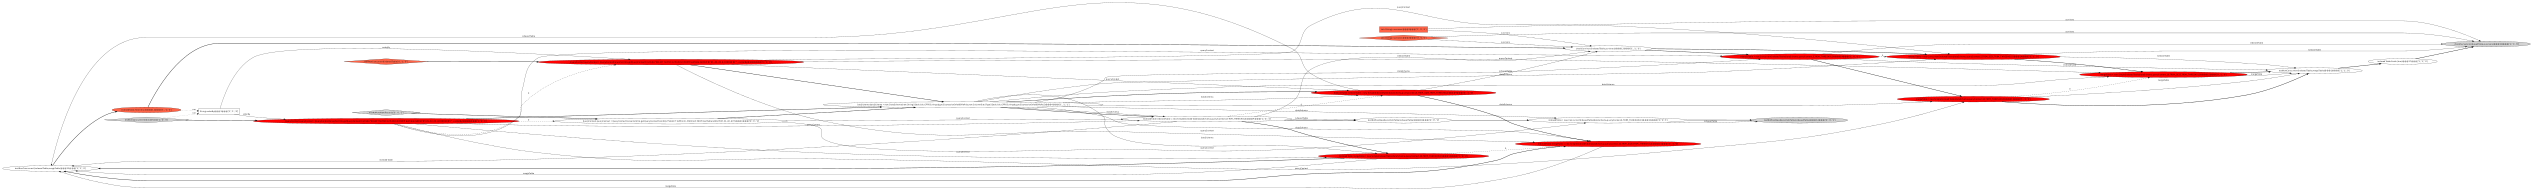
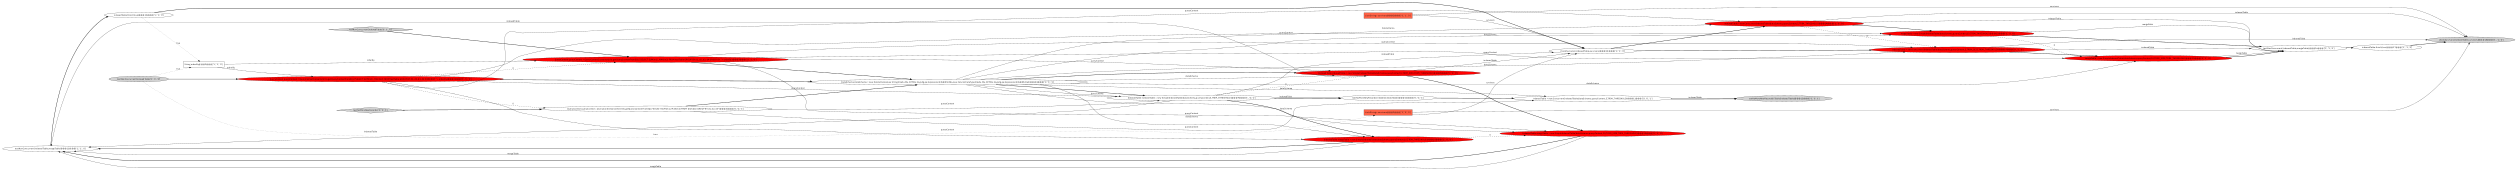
(1404, 38) -> (1388, 16)
(386, 62) -> (371, 30)
(147, 110) -> (139, 15)
(147, 120) -> (139, 79)
none -> (753, 136)
